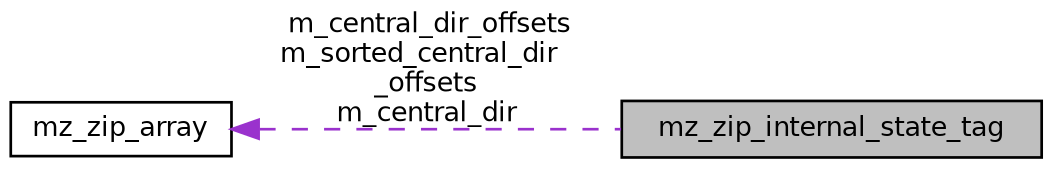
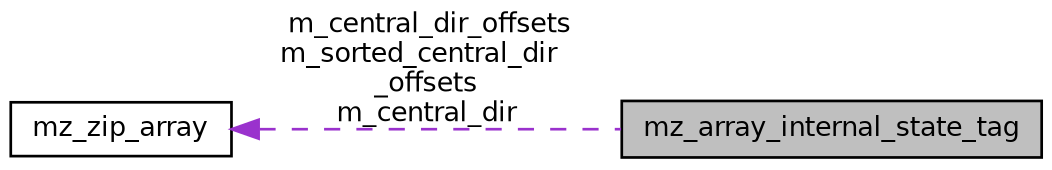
(832, 129) -> (832, 129)
